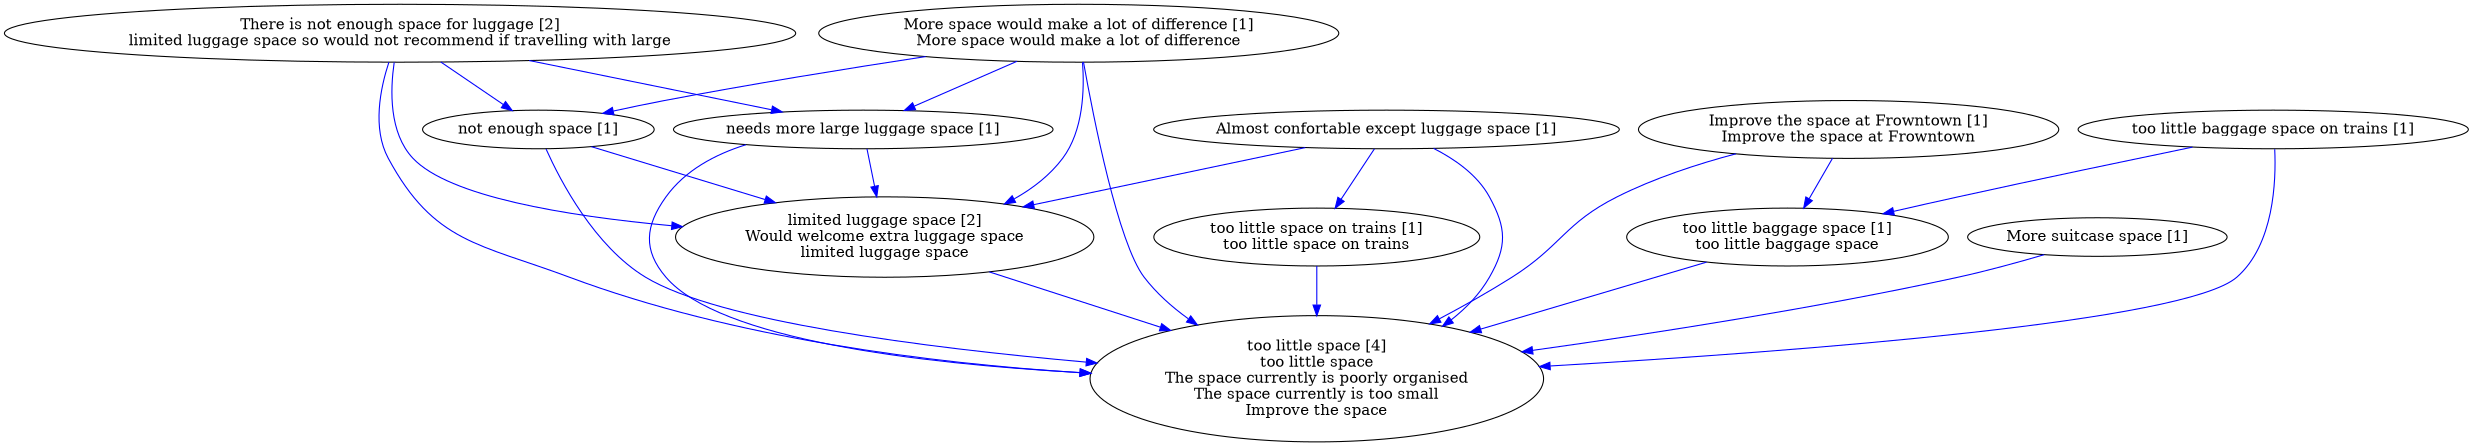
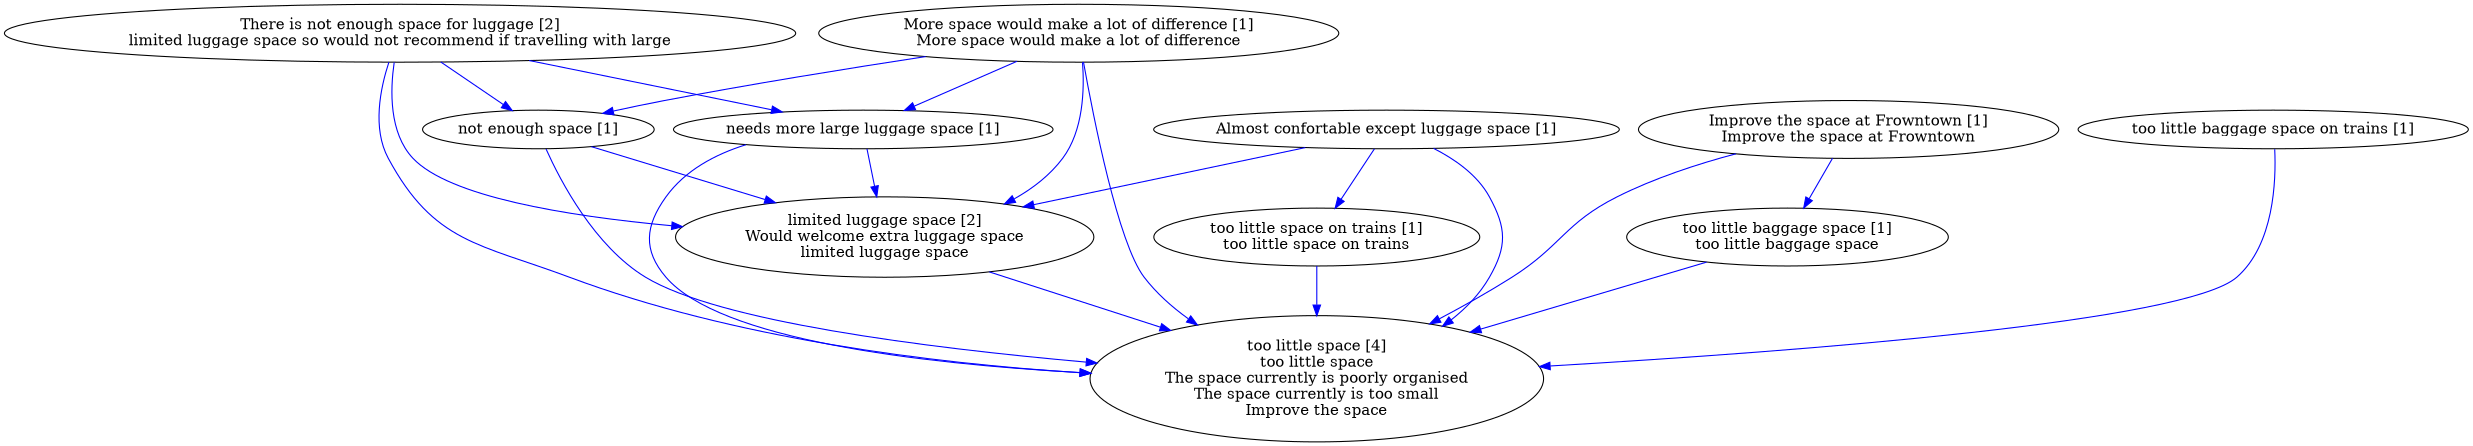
(2043, 178) -> none
(2097, 237) -> none
